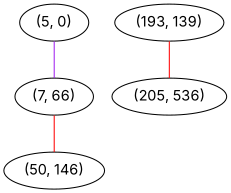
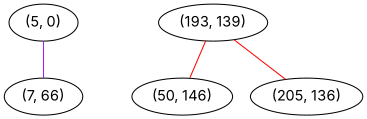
(169, 97) -> (307, 97)
(54, 134) -> (198, 59)
